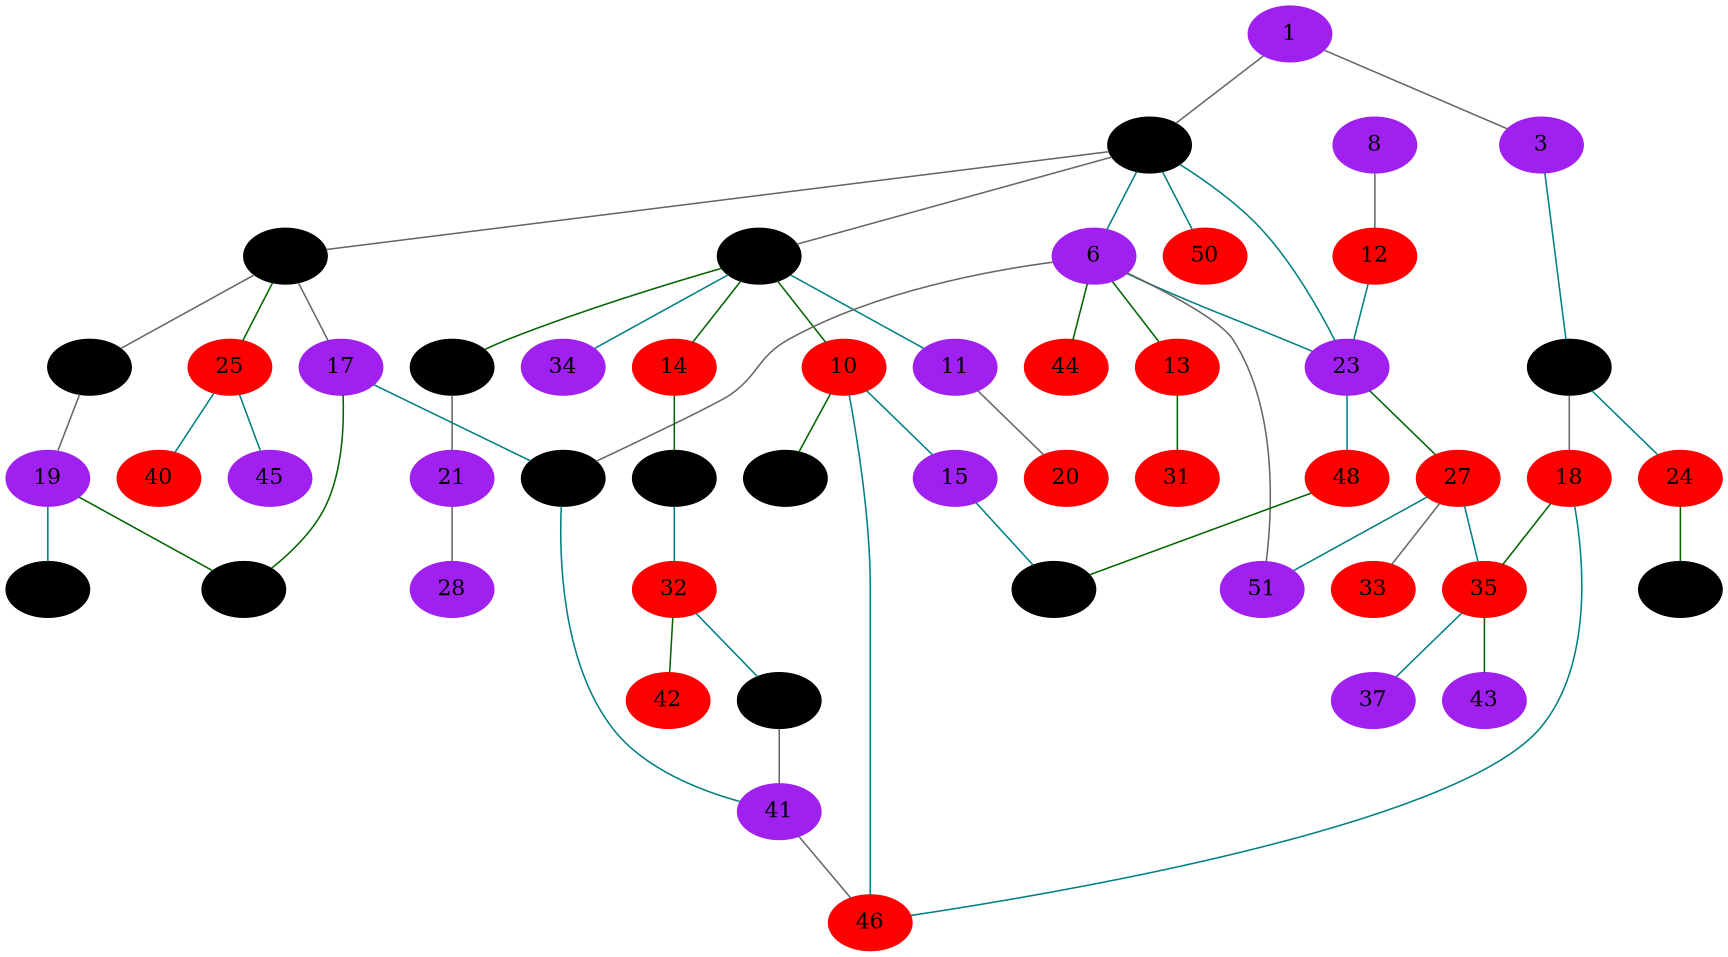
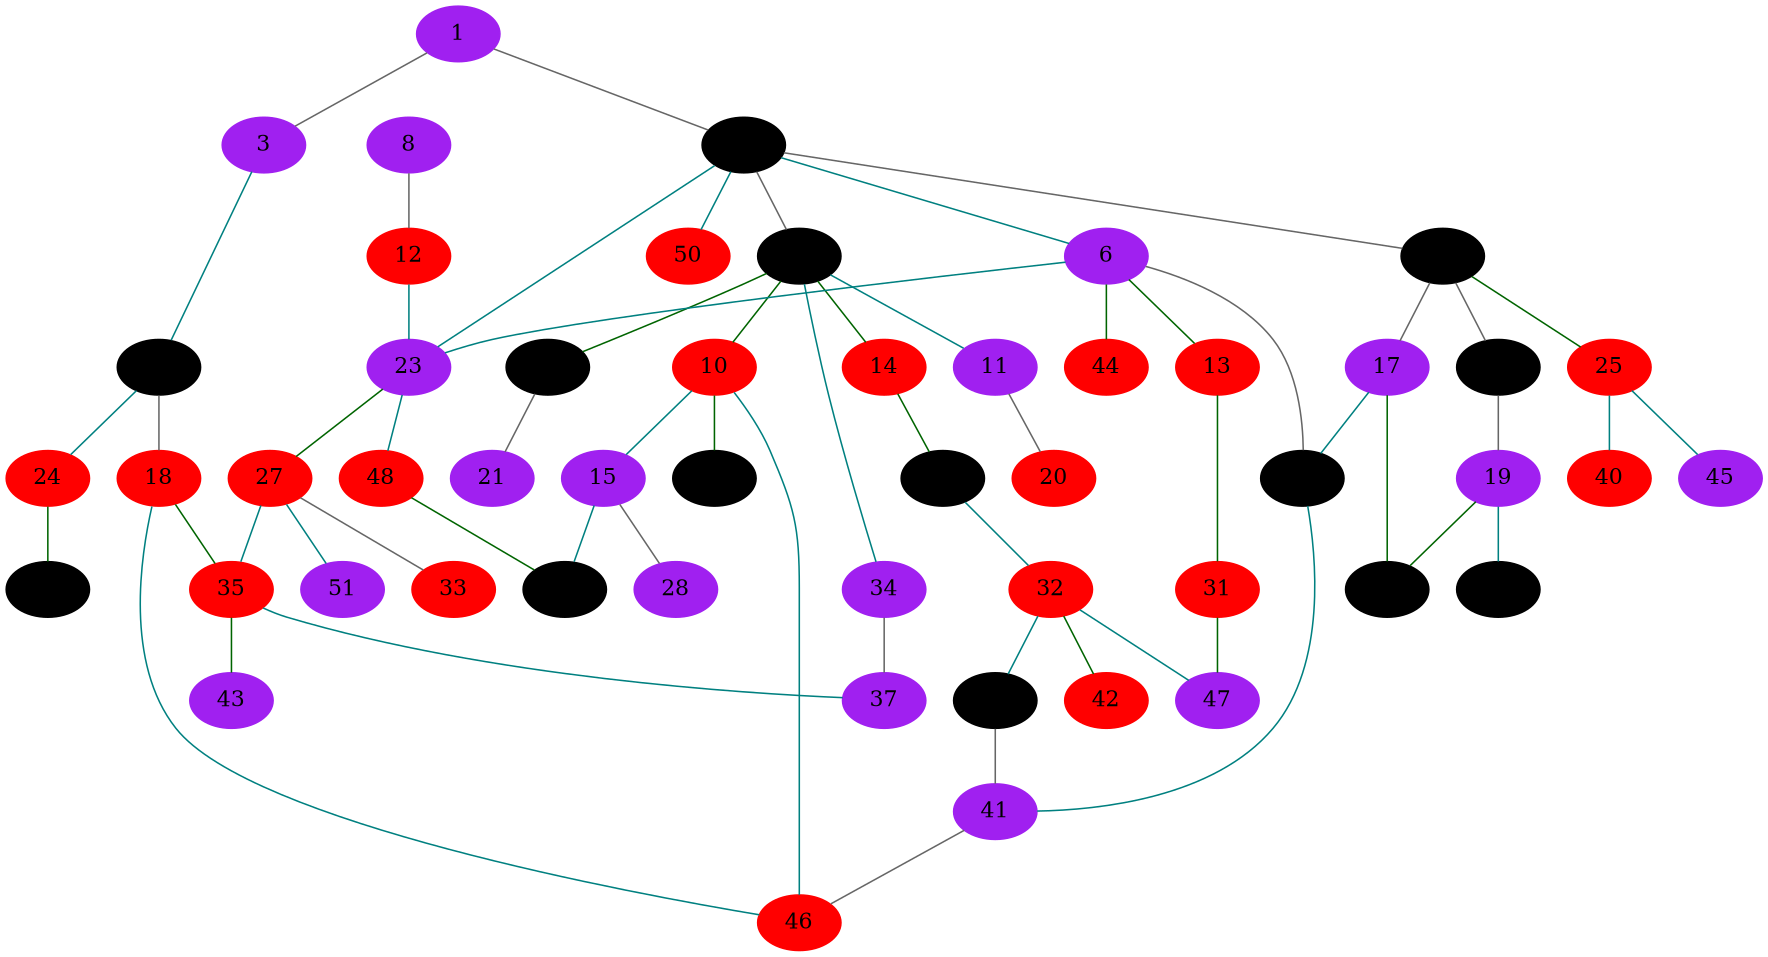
(1254, 386) -> none
(452, 534) -> (640, 534)
none -> (884, 645)
none -> (1217, 701)
